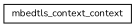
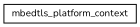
(68, 14) -> (70, 14)
